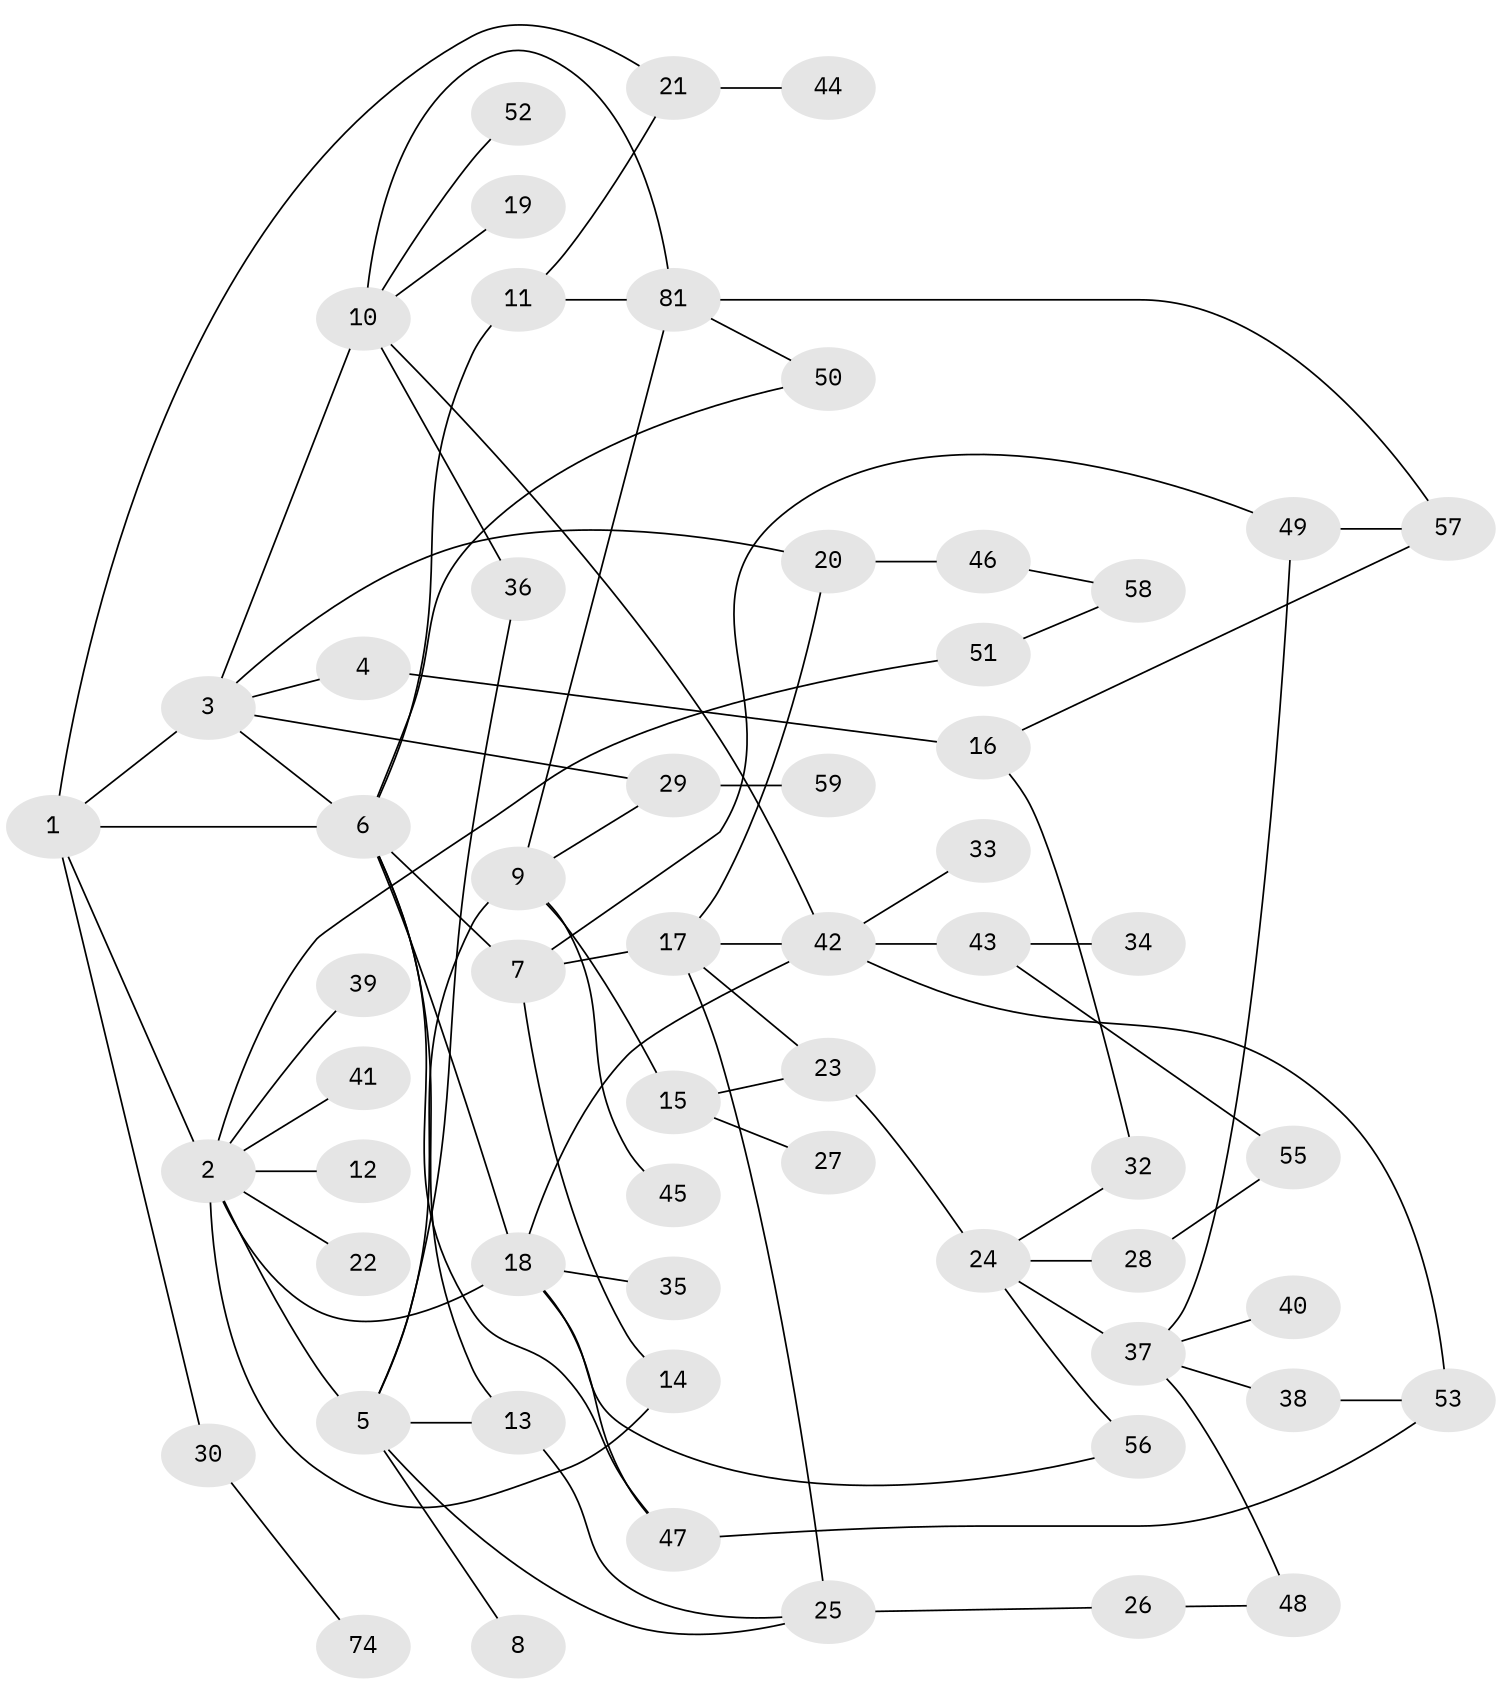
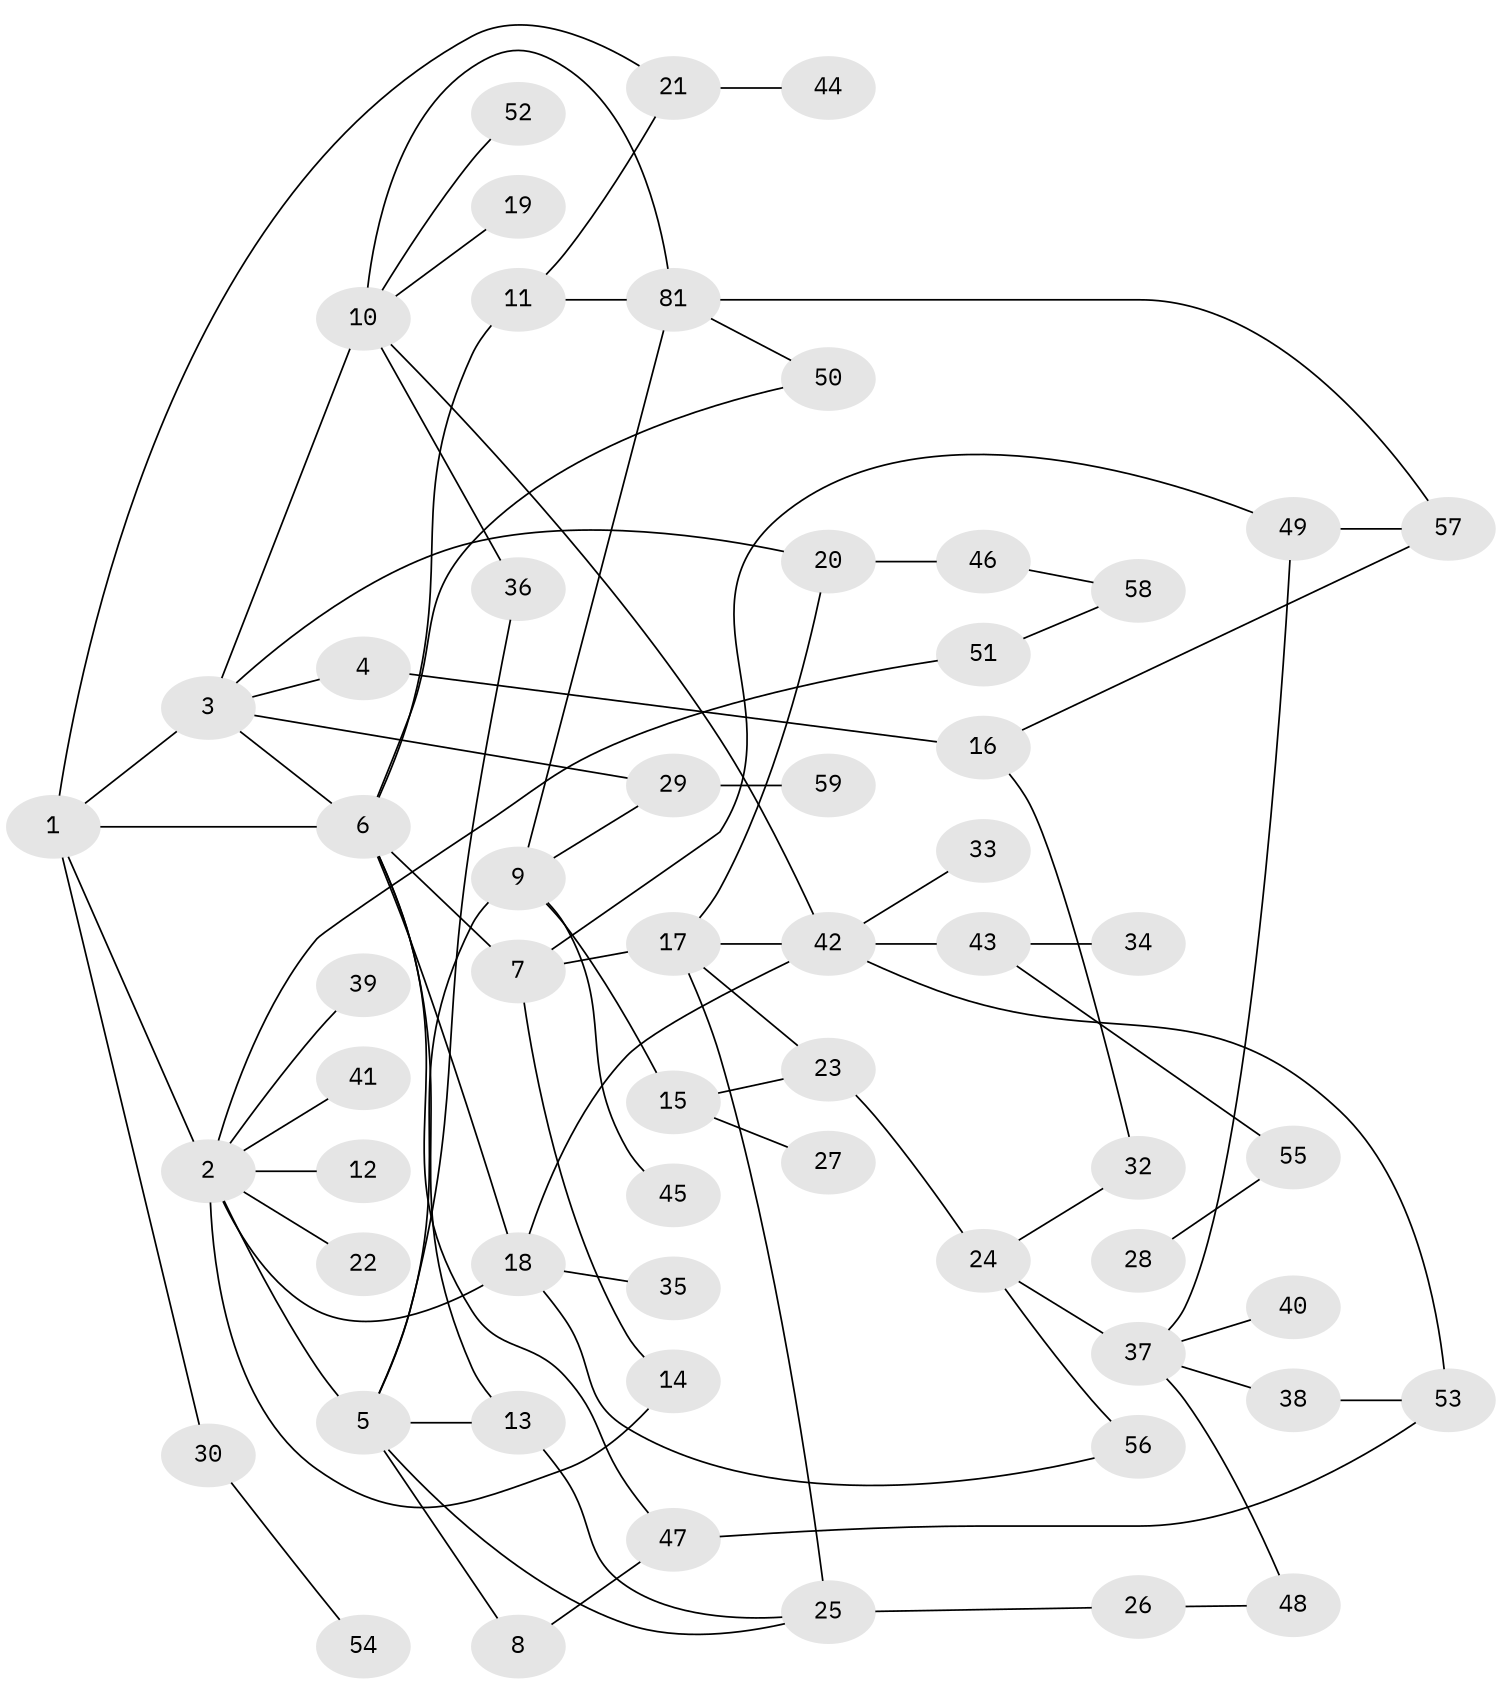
(1061, 1261) -> none
(596, 1402) -> (596, 1593)
(363, 1647) -> (363, 1647)
